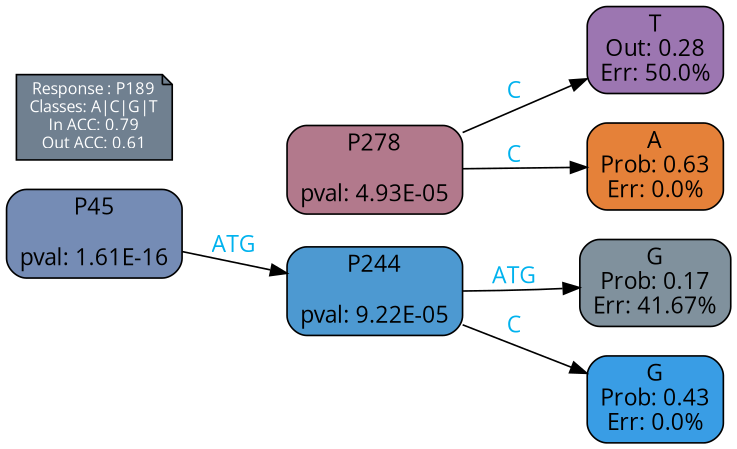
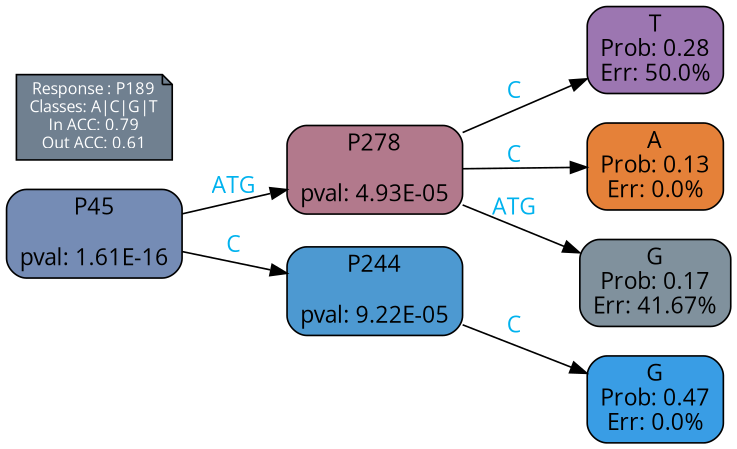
(655, 50) -> (655, 50)
(655, 166) -> (655, 166)
none -> (226, 204)
(235, 246) -> (235, 246)
(513, 290) -> (513, 226)
(655, 399) -> (655, 399)
